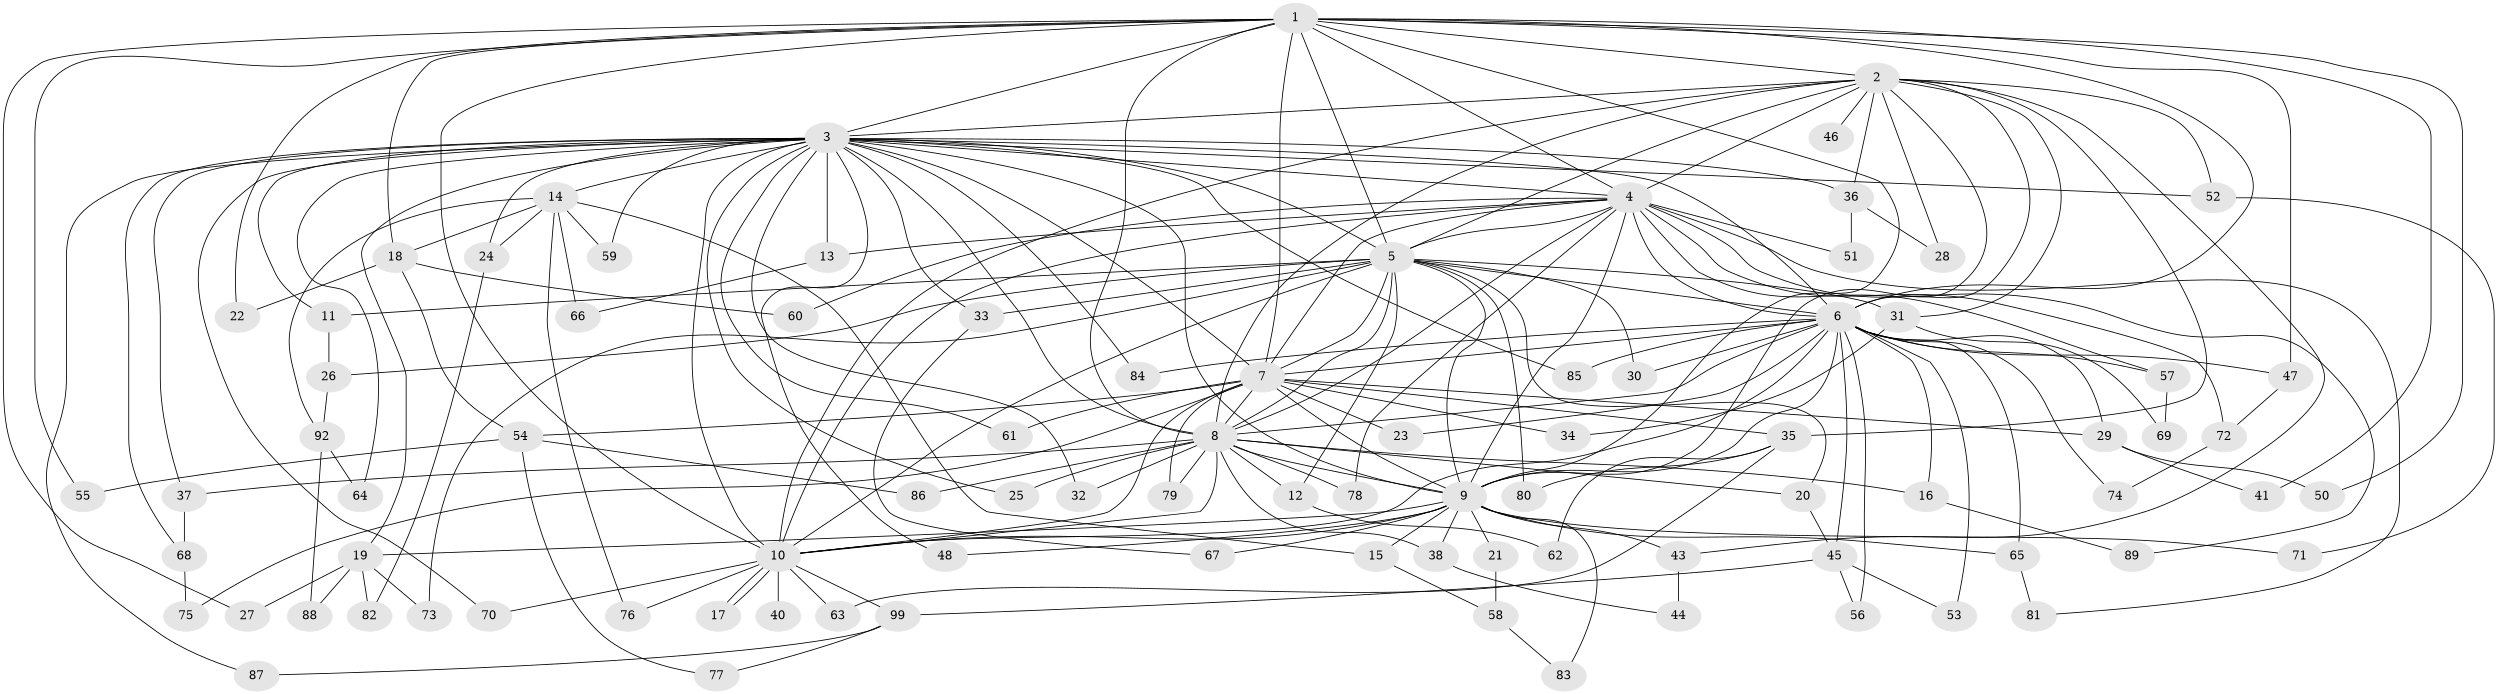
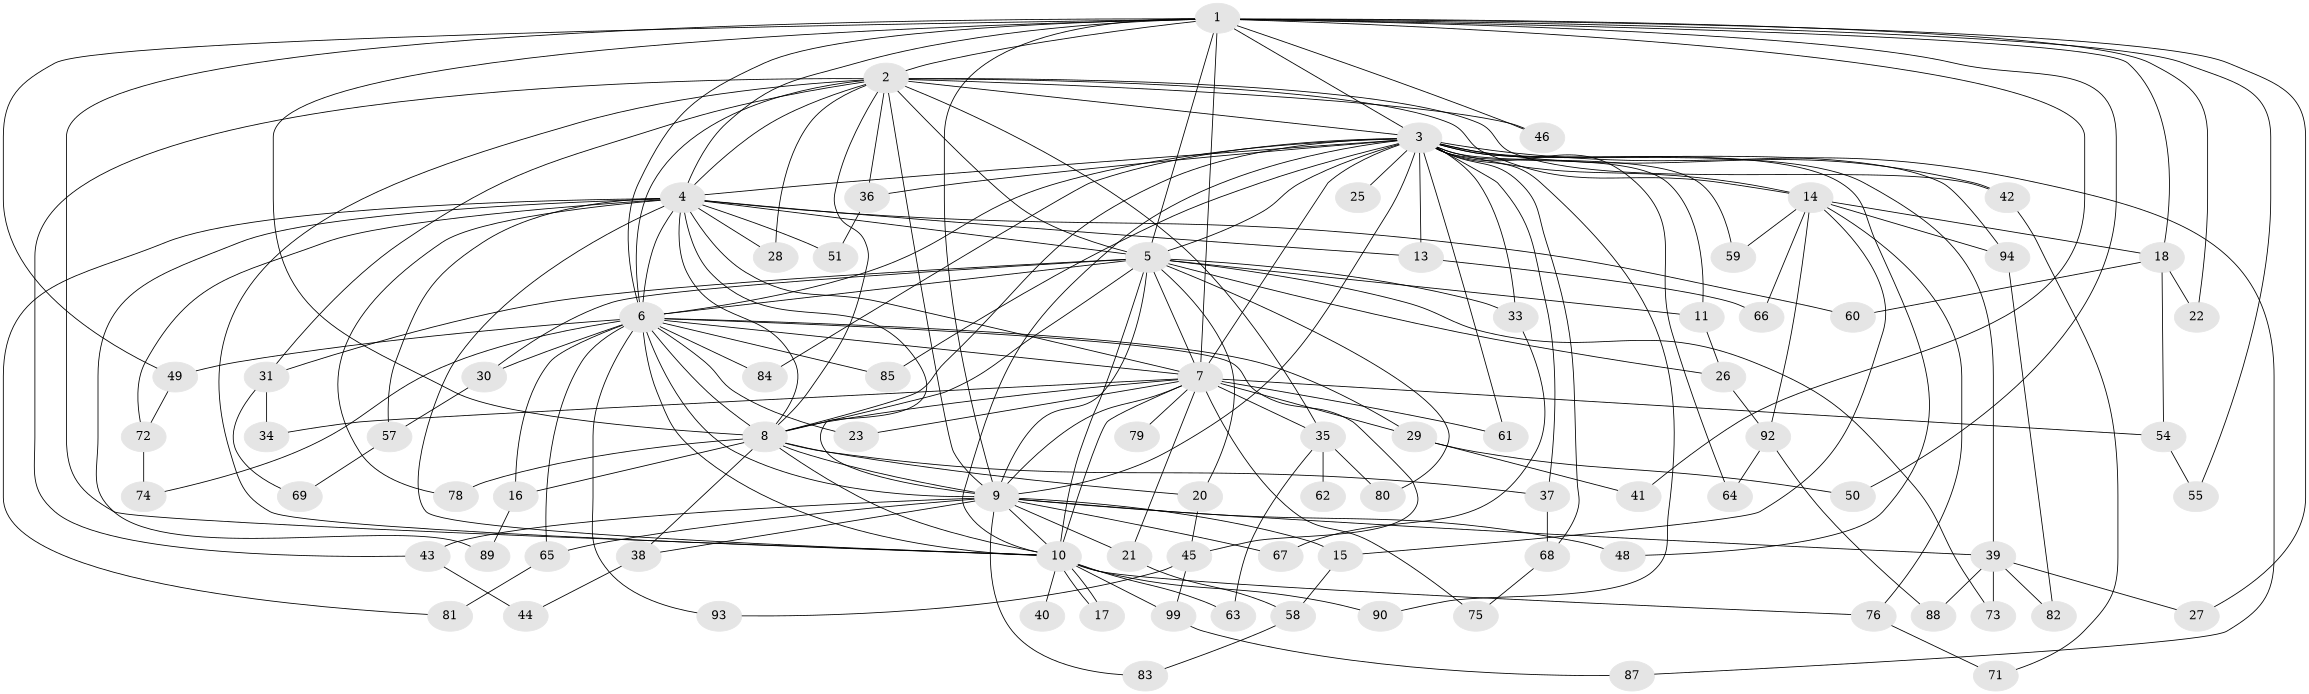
none -> (1381, 76)
none -> (1424, 116)
(2213, 198) -> (2007, 198)
(1893, 225) -> (729, 228)
(487, 257) -> (2007, 257)
(2000, 352) -> (440, 405)
(2291, 377) -> (175, 377)
(1109, 463) -> none
none -> (1165, 467)
(1193, 467) -> none
(919, 497) -> none
(1079, 497) -> none
(1296, 497) -> none
(1679, 532) -> (1935, 646)
(360, 556) -> (1993, 556)
(489, 616) -> (1380, 616)
(1858, 616) -> none
(1954, 616) -> (719, 616)
(717, 676) -> none
